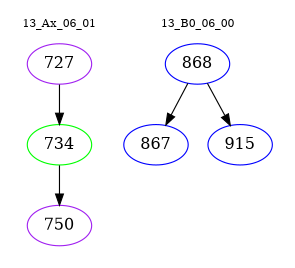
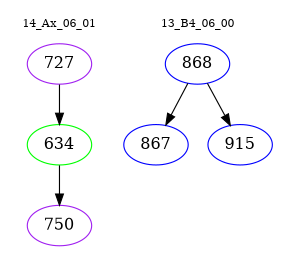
(59, 24) -> (59, 24)
(198, 24) -> (198, 24)
(59, 145) -> (59, 145)
